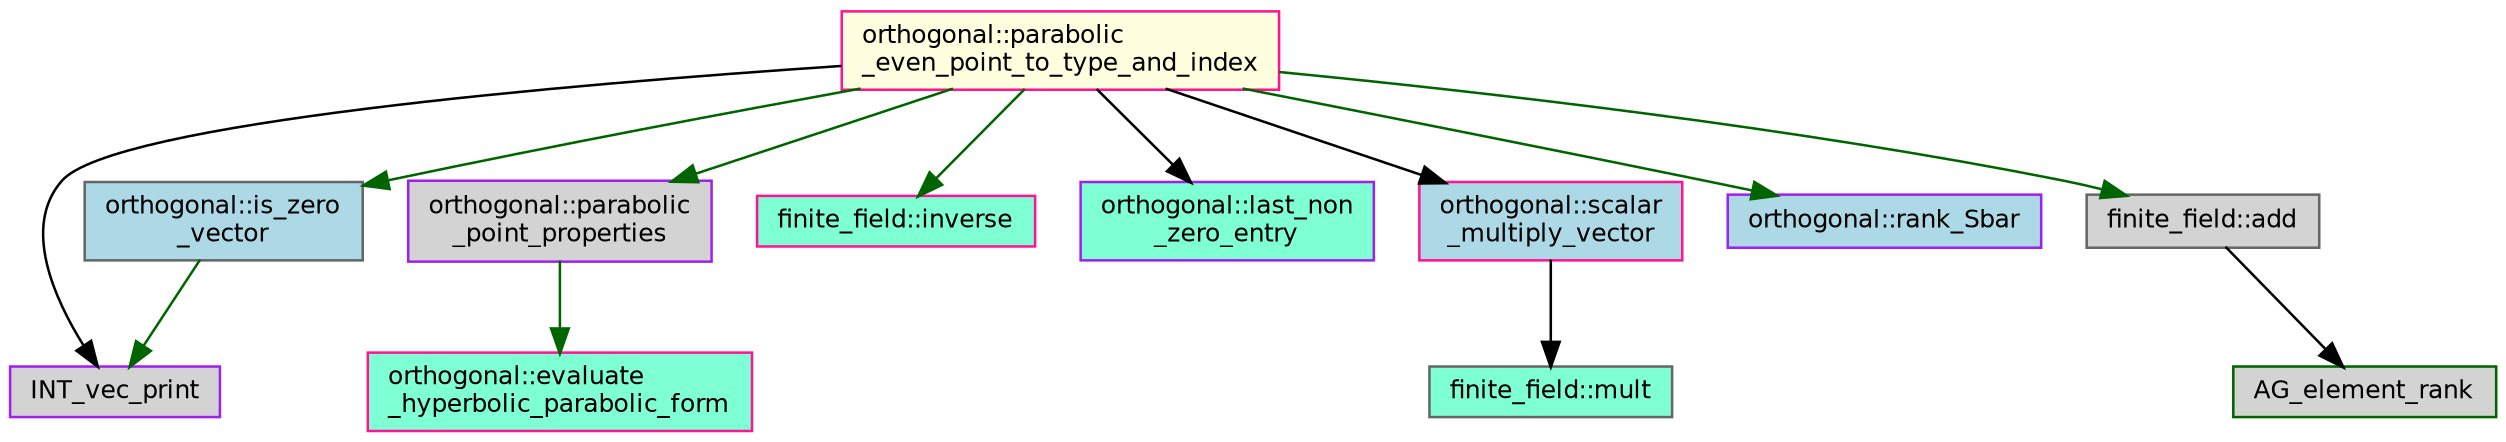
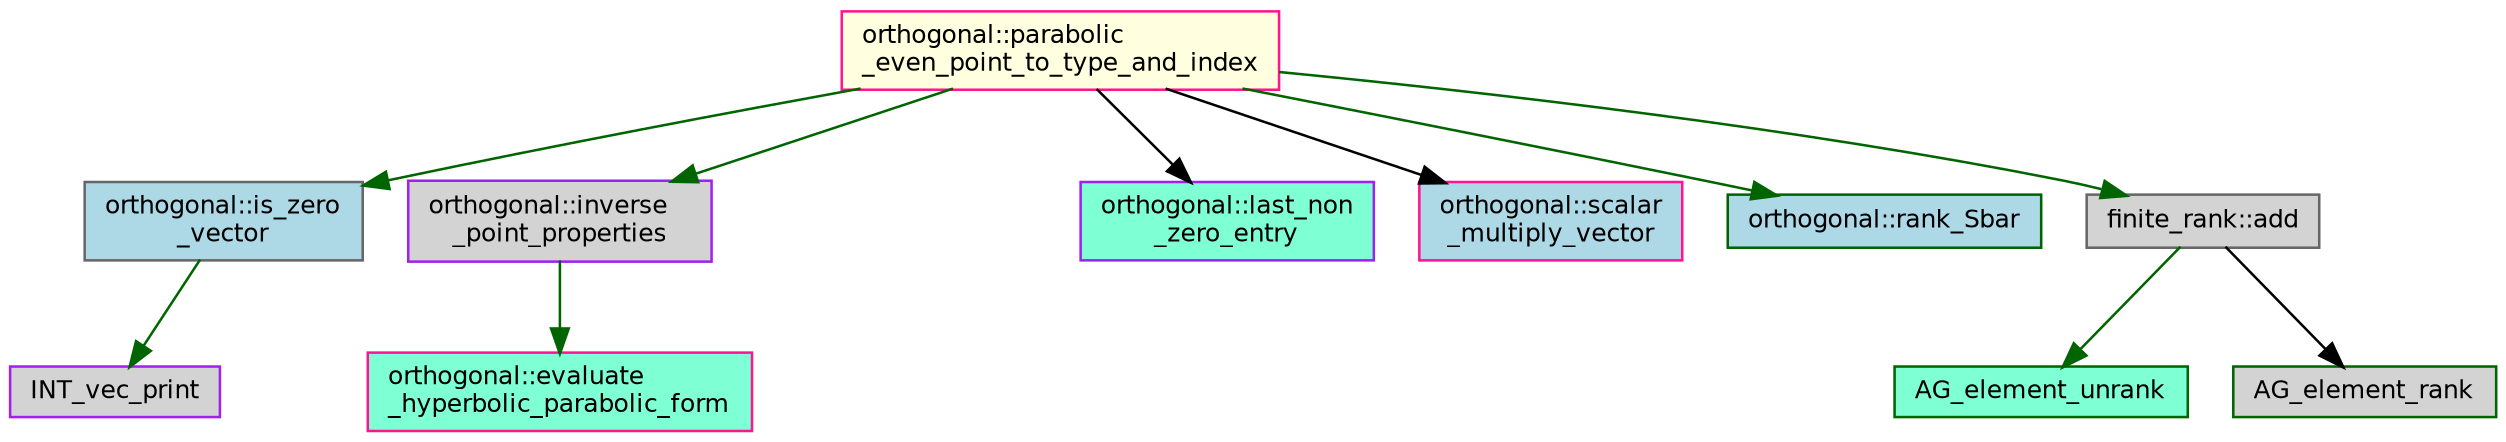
(359, 110) -> none
(560, 221) -> (560, 221)
(896, 221) -> none
(1884, 221) -> (1884, 221)
(2203, 221) -> (2203, 221)
(1551, 392) -> none
none -> (2041, 392)
